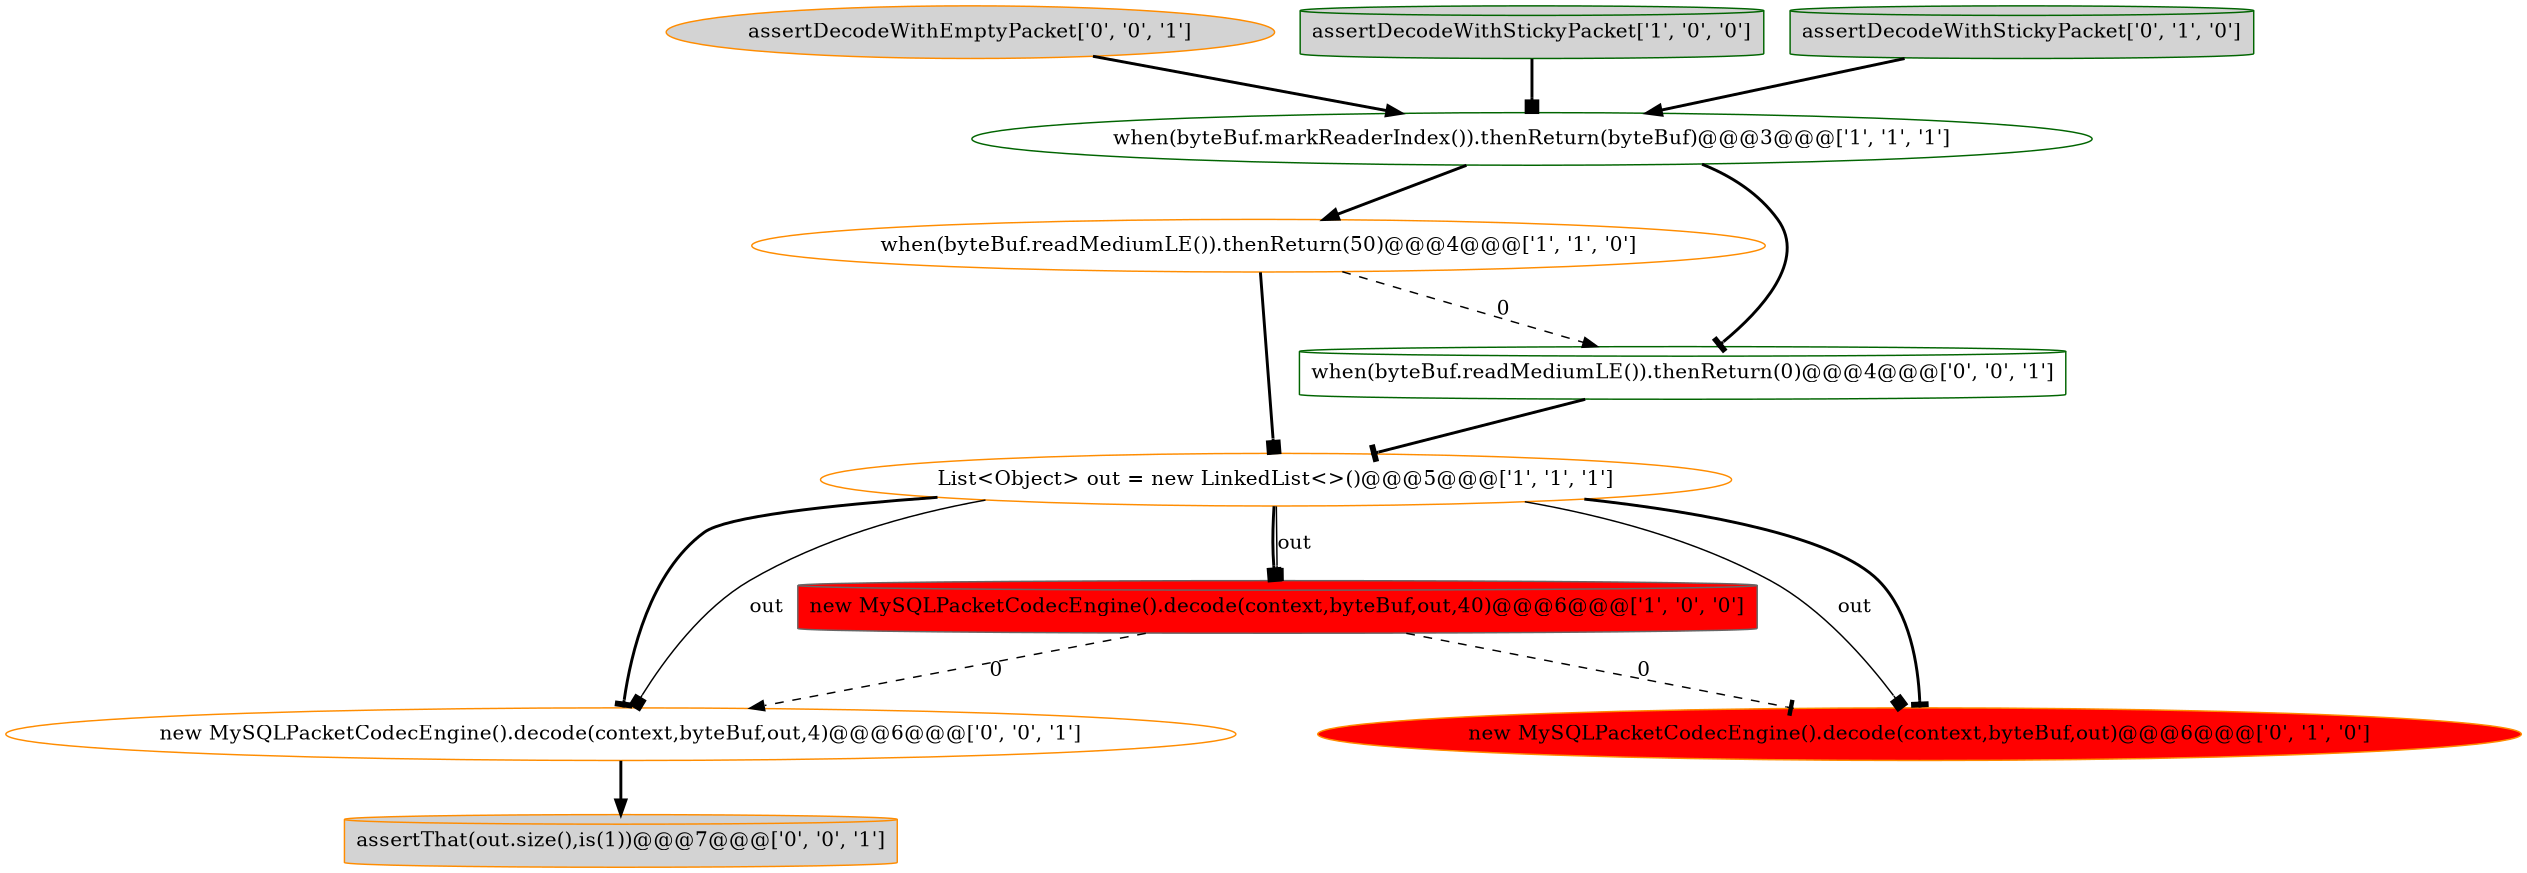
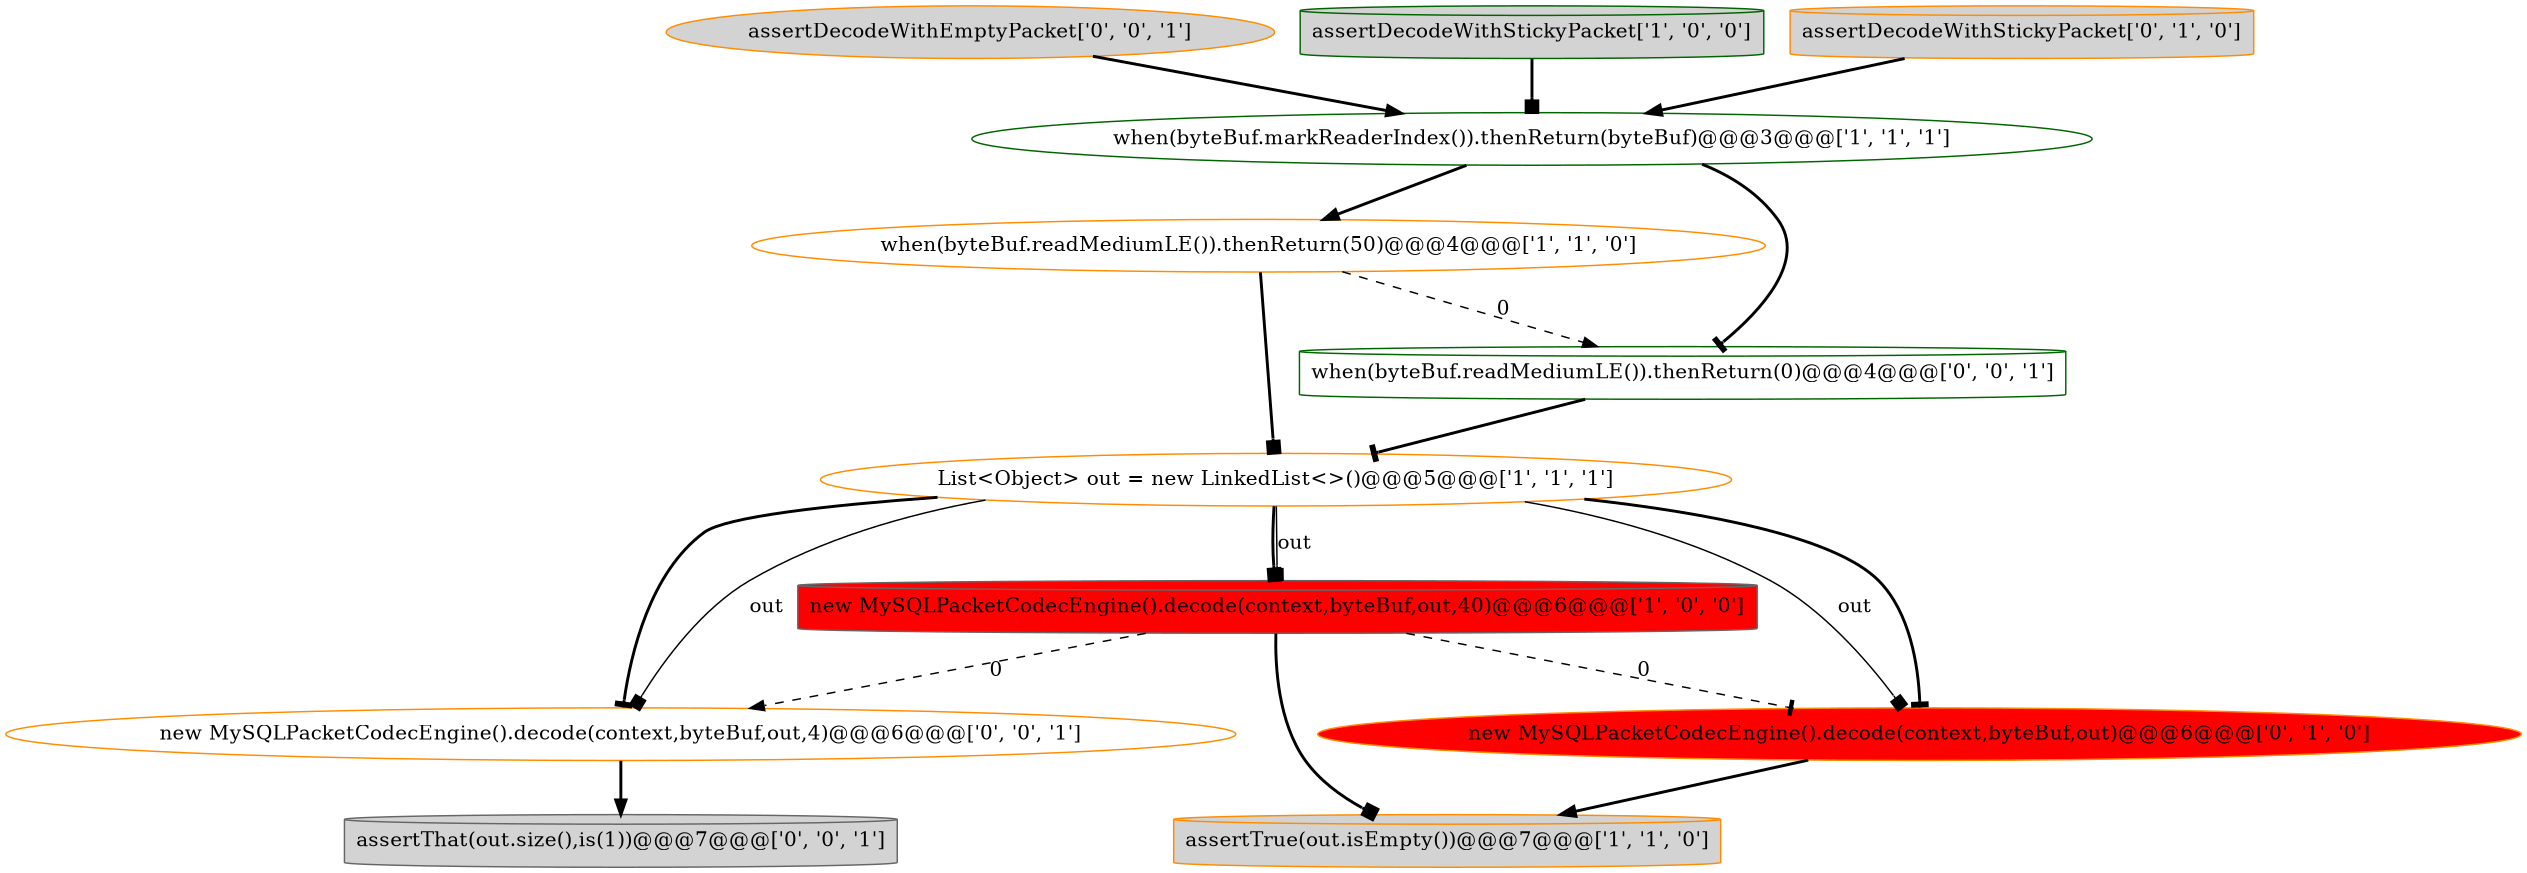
(2022, 32) -> (2022, 32)
(621, 841) -> (621, 841)
none -> (1447, 841)
